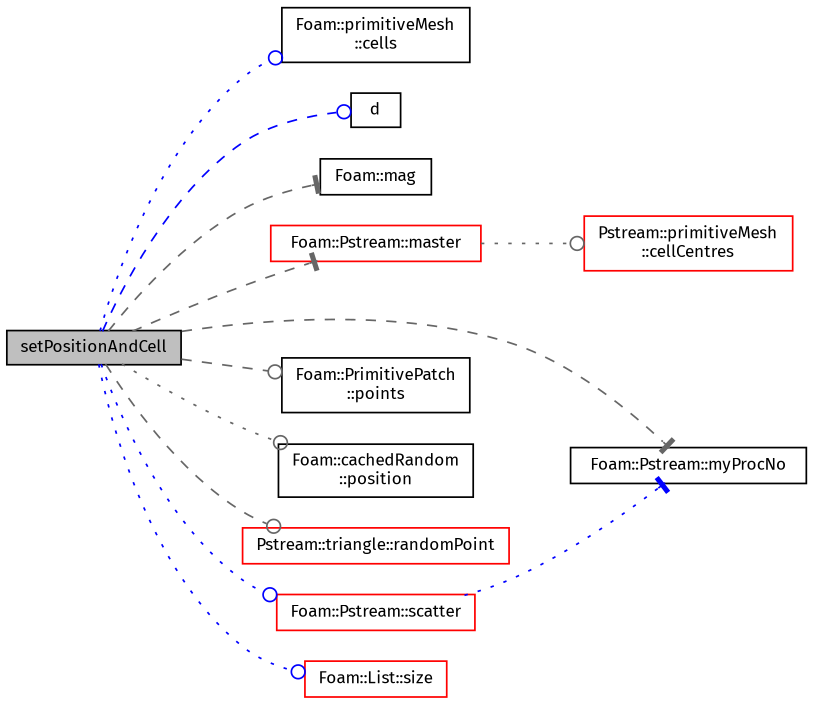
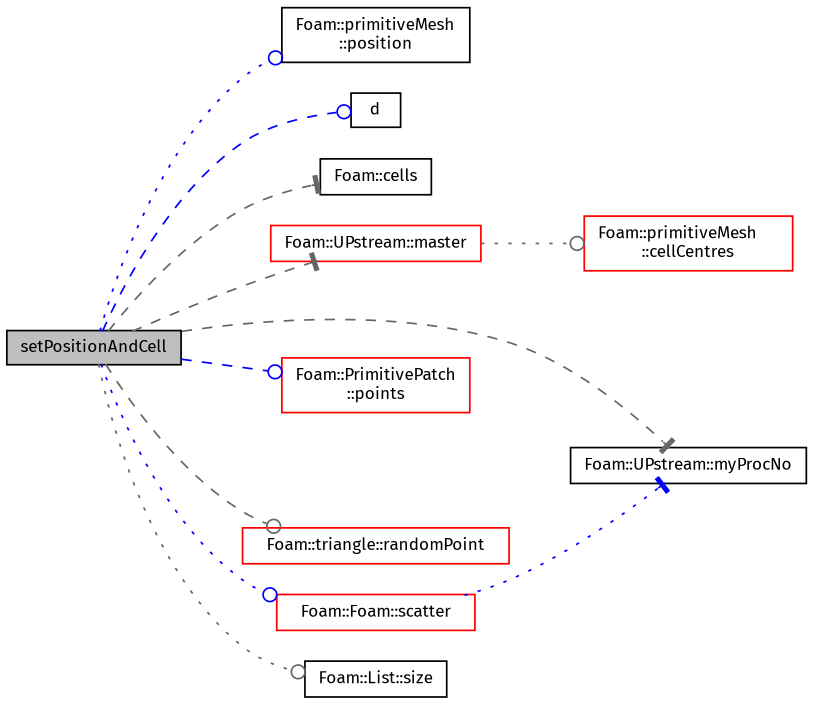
(376, 35) -> (376, 35)
(376, 177) -> (376, 177)
(376, 243) -> (376, 243)
(688, 243) -> (688, 243)
(225, 365) -> (225, 365)
(376, 385) -> (376, 385)
(688, 466) -> (688, 466)
(376, 471) -> none
(161, 542) -> (161, 542)
(376, 546) -> (376, 546)
(376, 612) -> (376, 612)
(376, 679) -> (376, 679)
